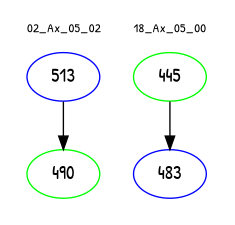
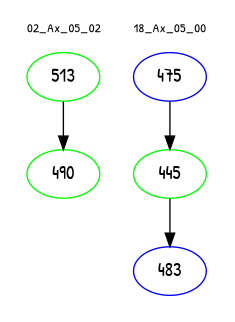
(63, 77) -> (63, 77)
none -> (170, 77)
